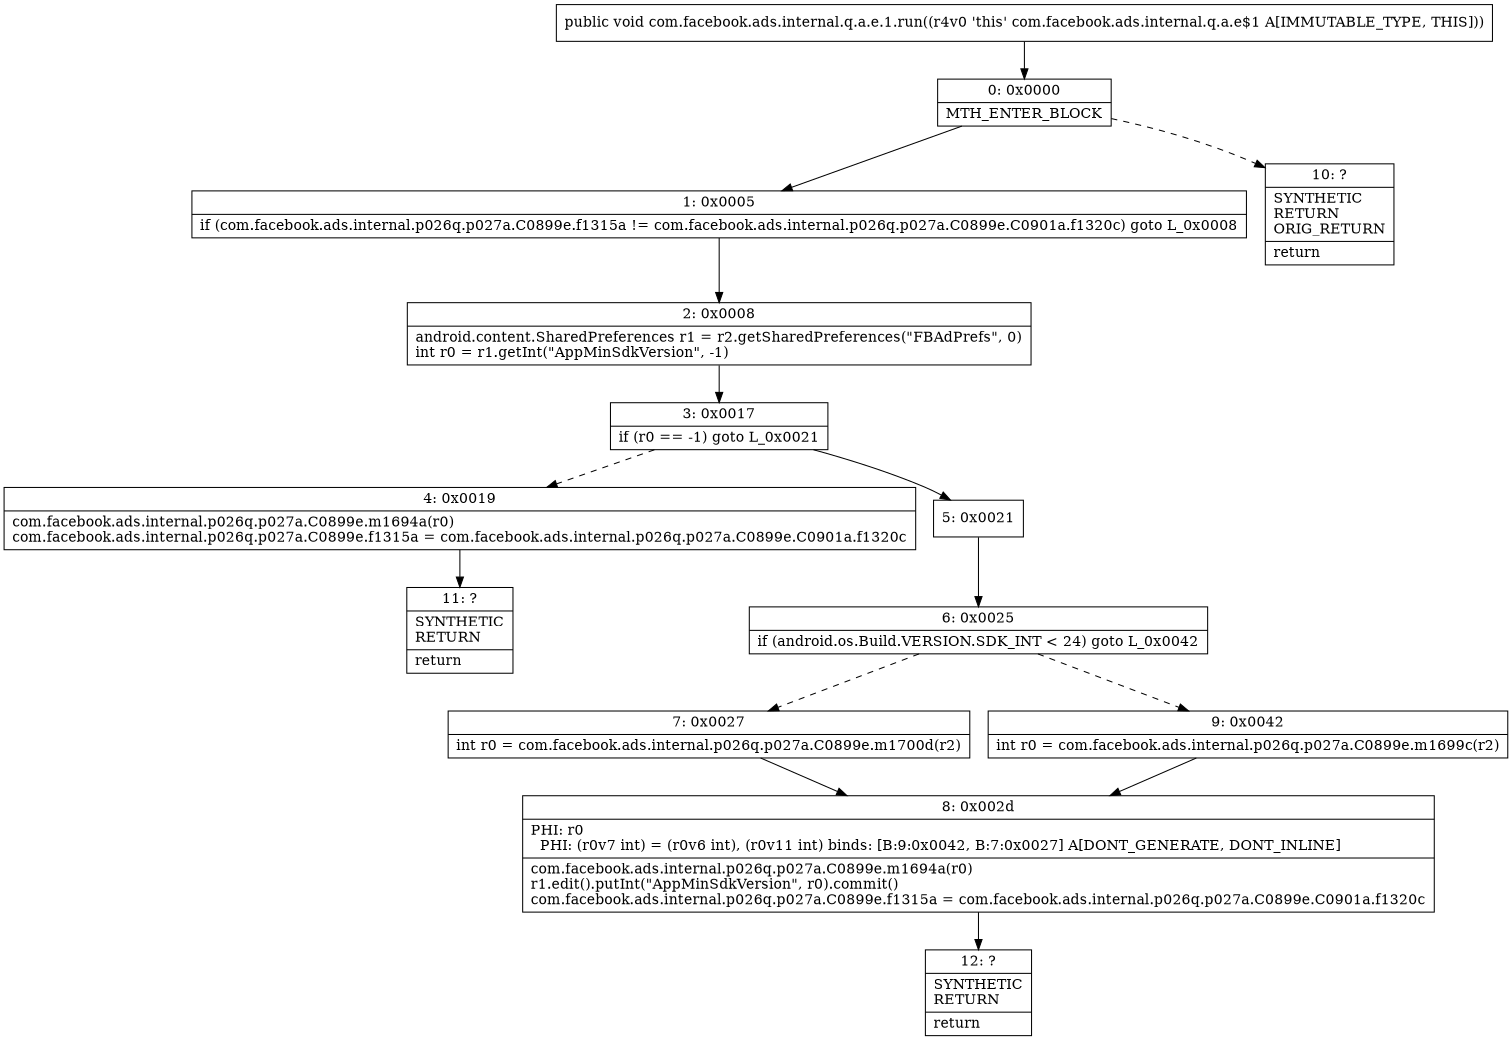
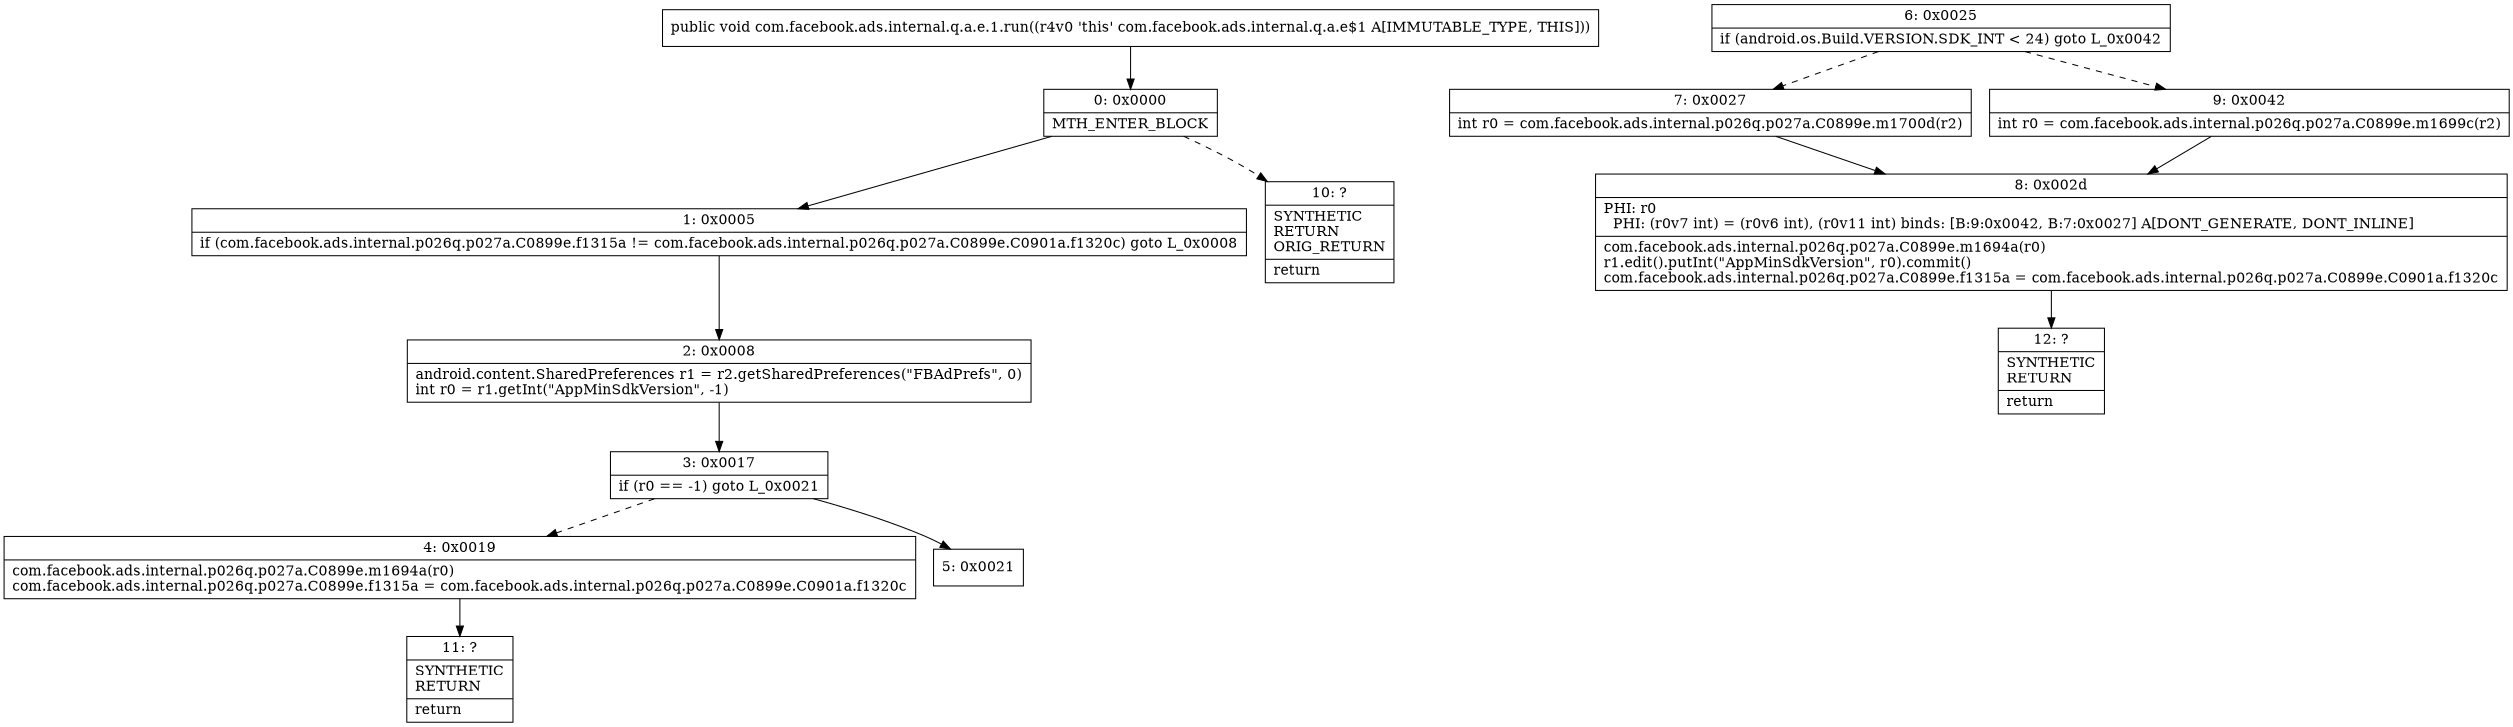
(978, 567) -> none
